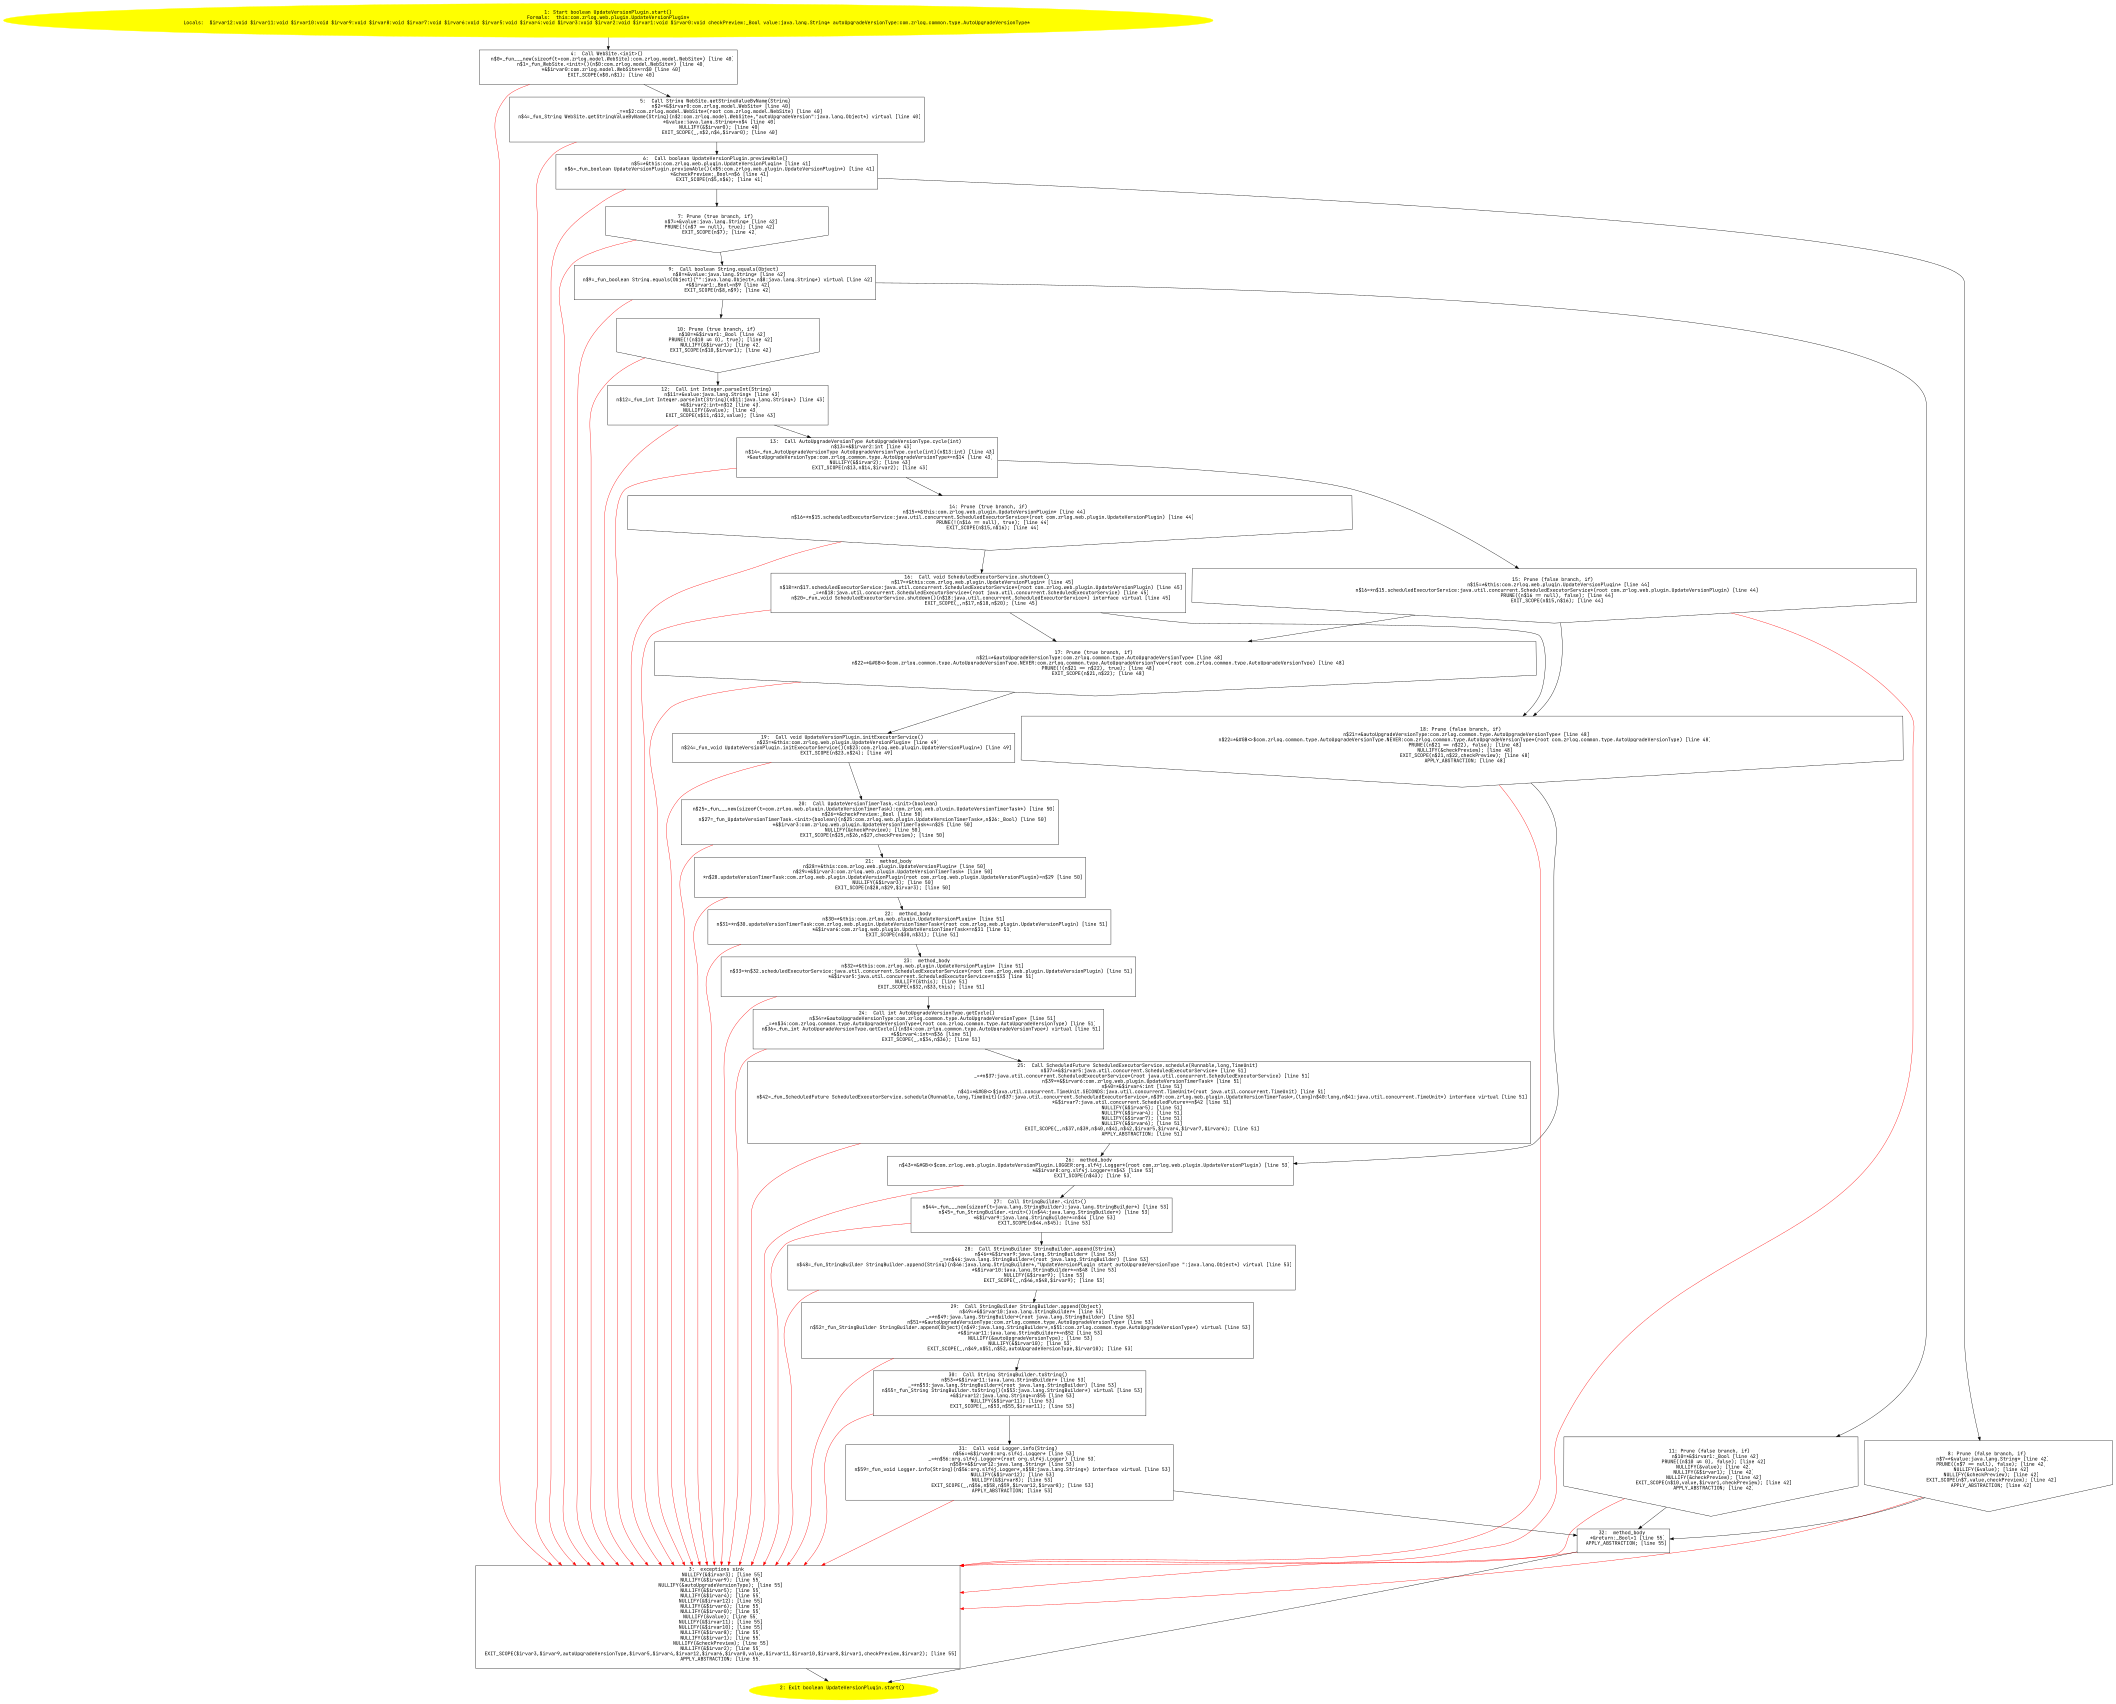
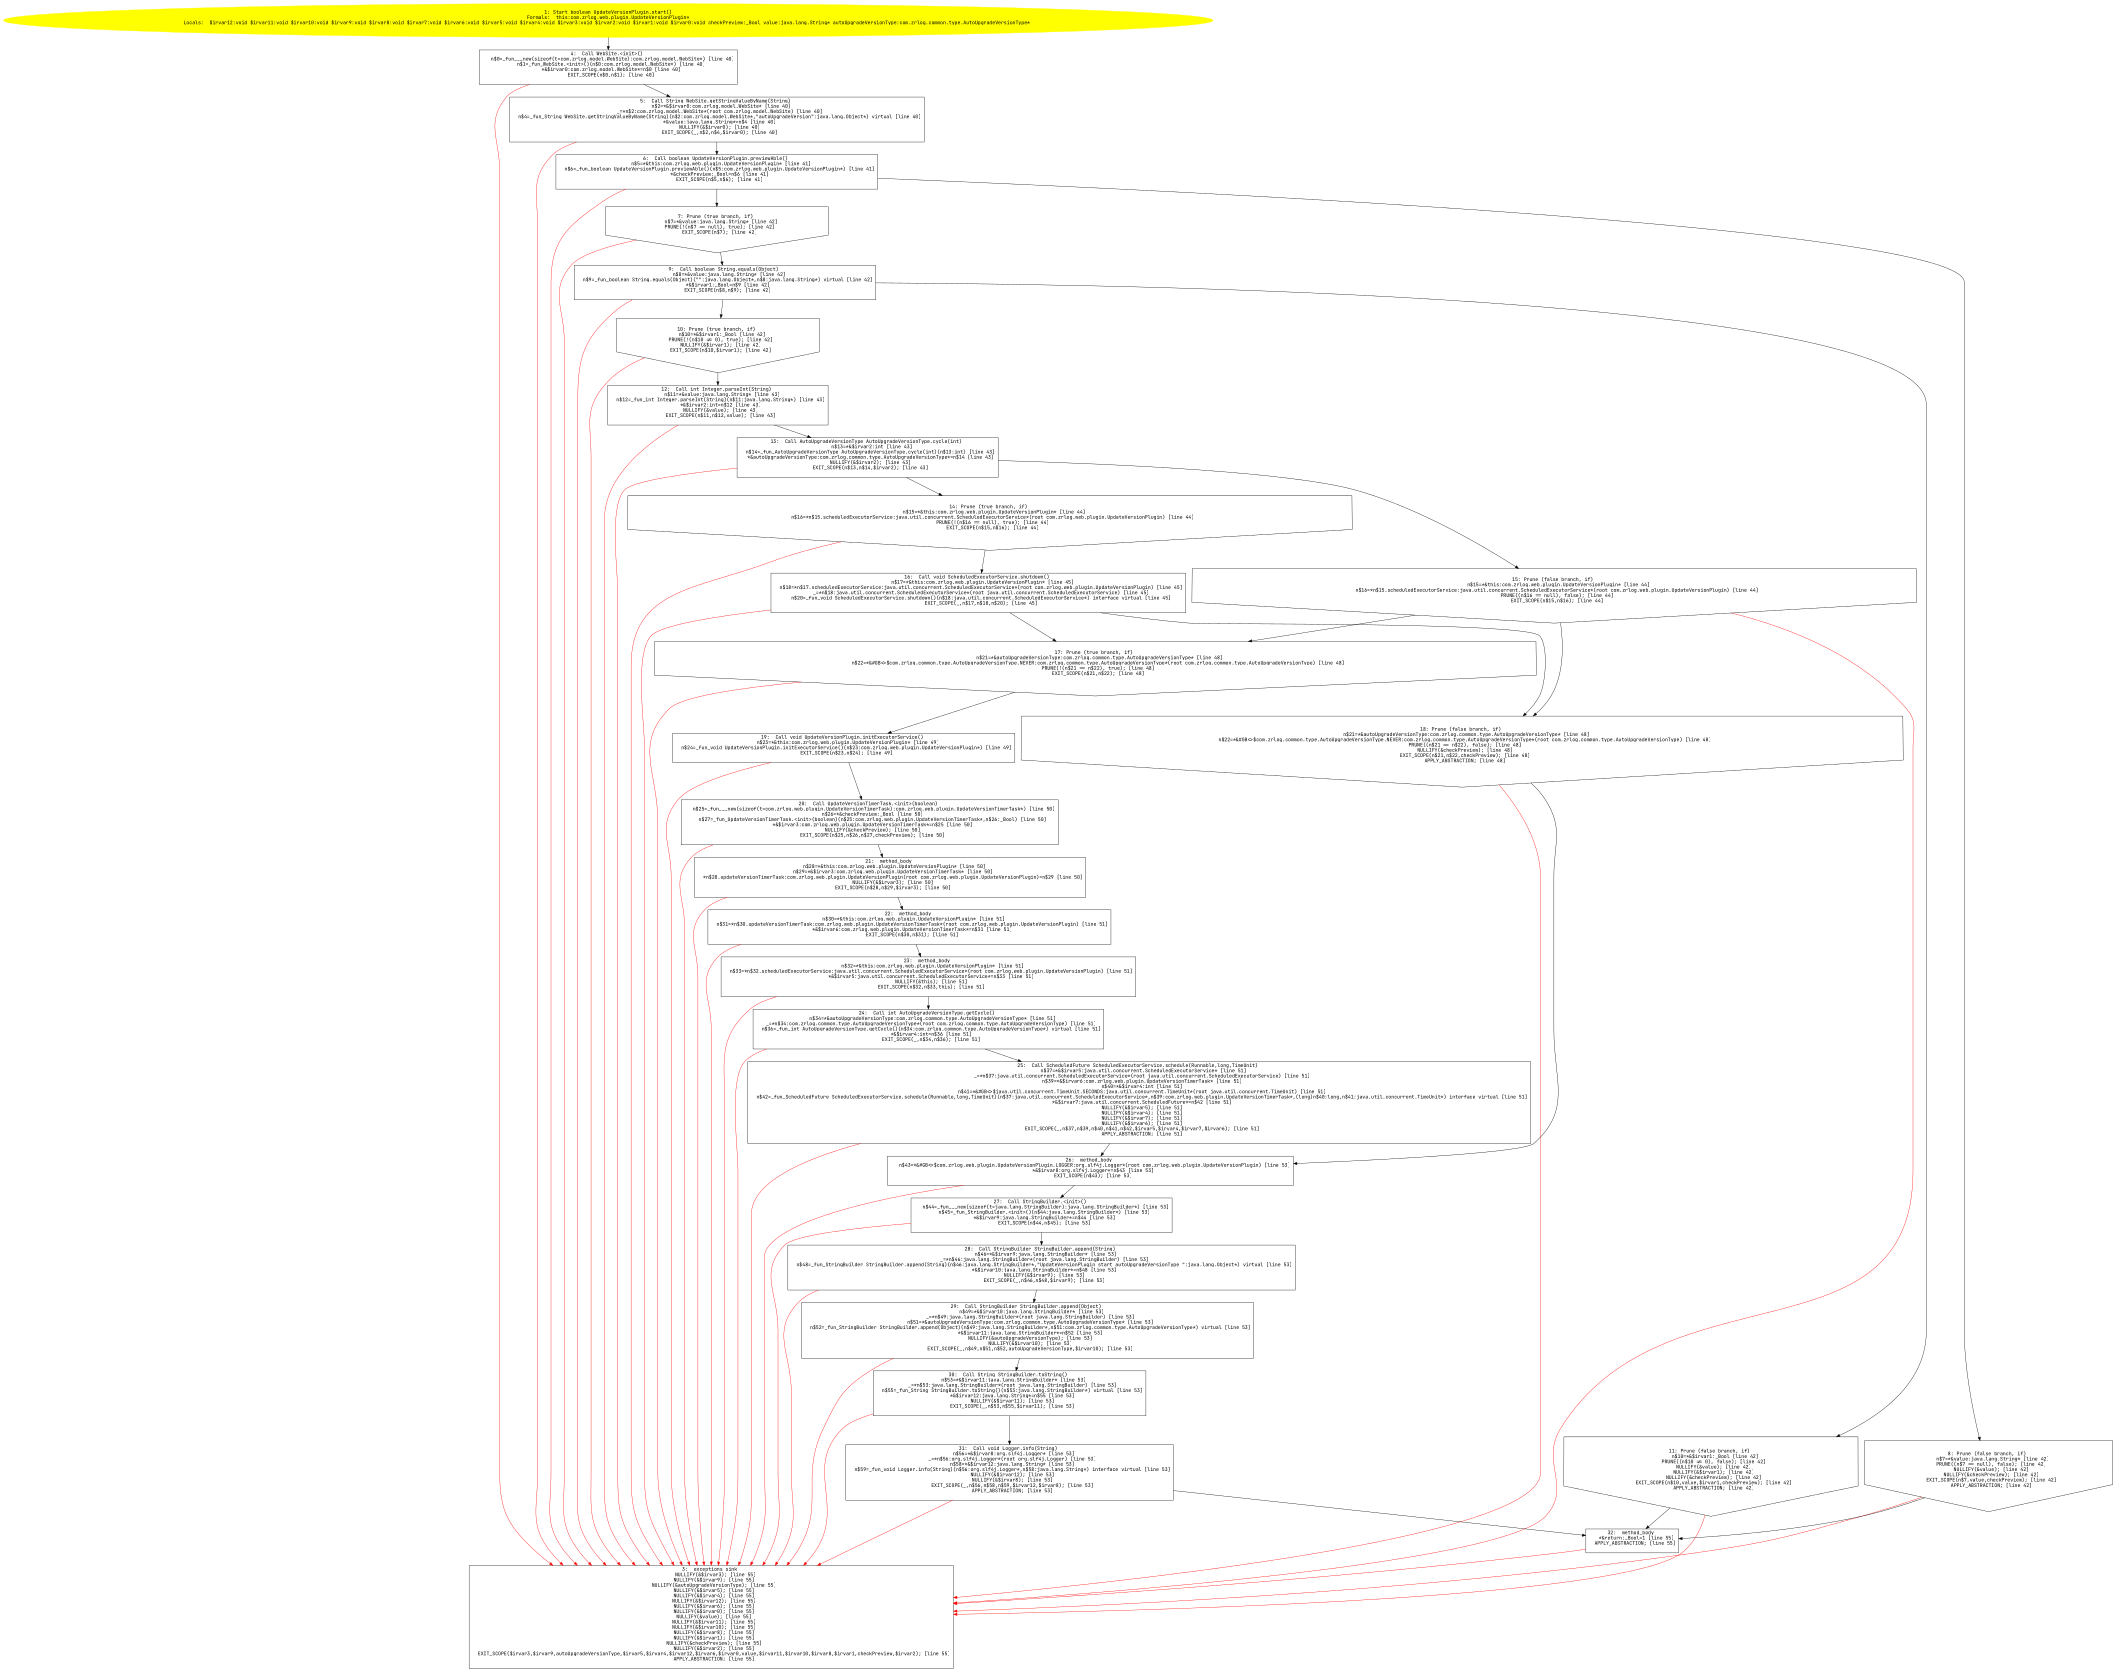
(844, 1691) -> none
